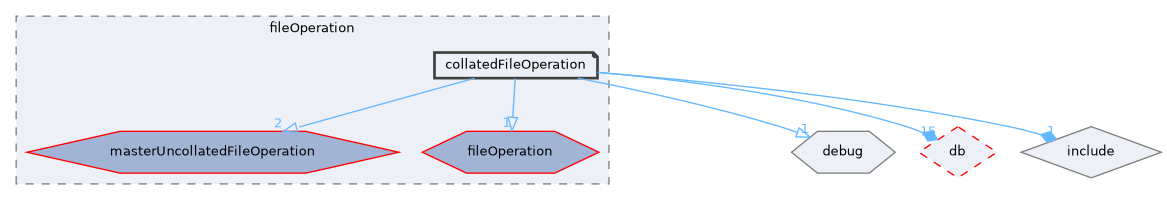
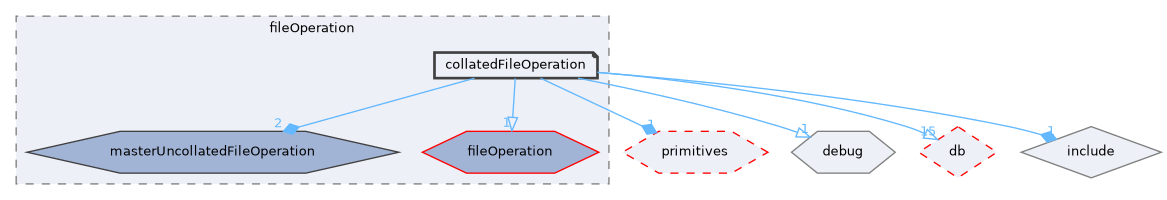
(387, 103) -> (387, 103)
(812, 103) -> (812, 103)
(213, 152) -> (213, 152)
none -> (695, 152)
